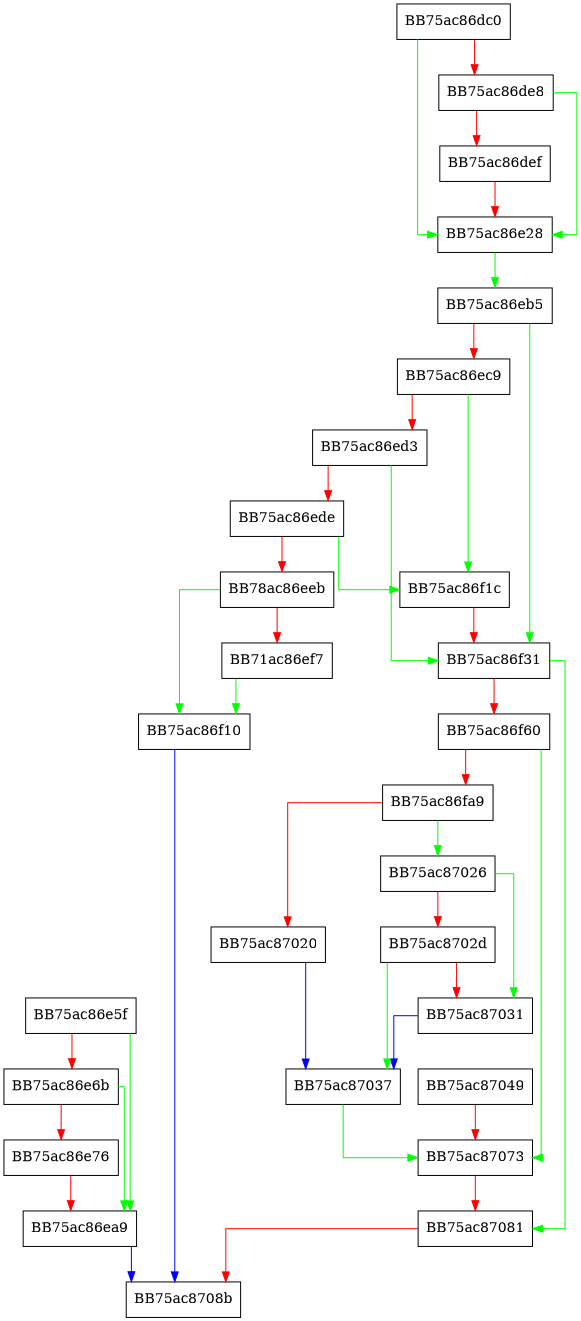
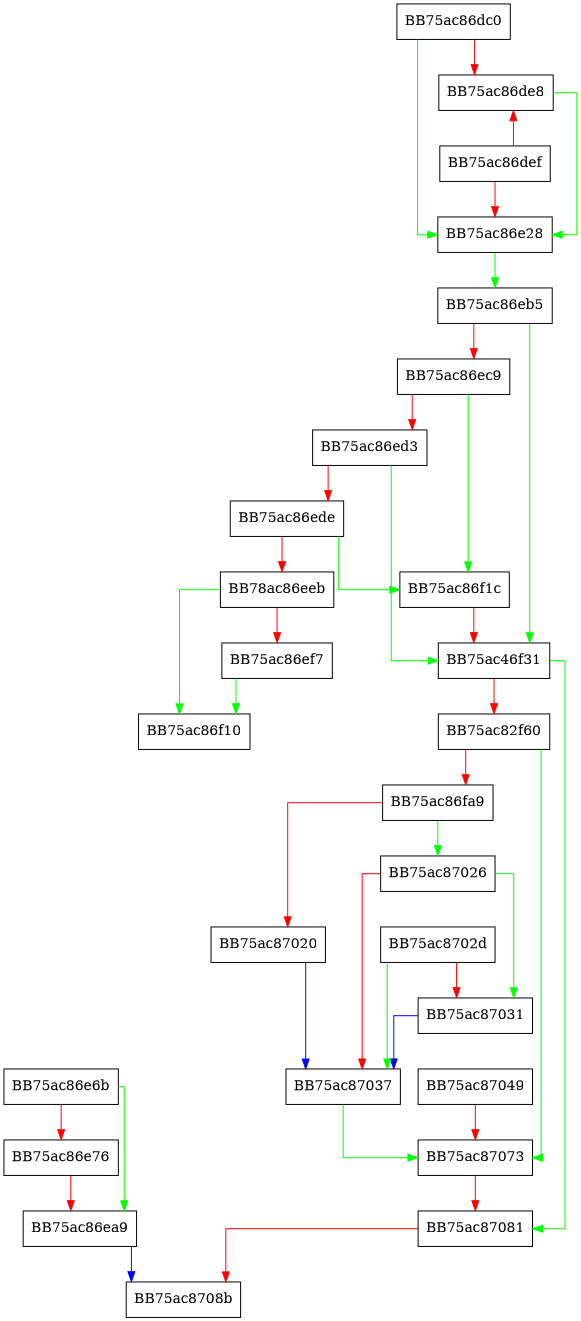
(477, 123) -> (513, 133)
(277, 661) -> (277, 661)
(494, 661) -> (494, 661)
(494, 732) -> (494, 732)
(438, 904) -> (362, 957)
(175, 1011) -> none
(81, 1016) -> none
